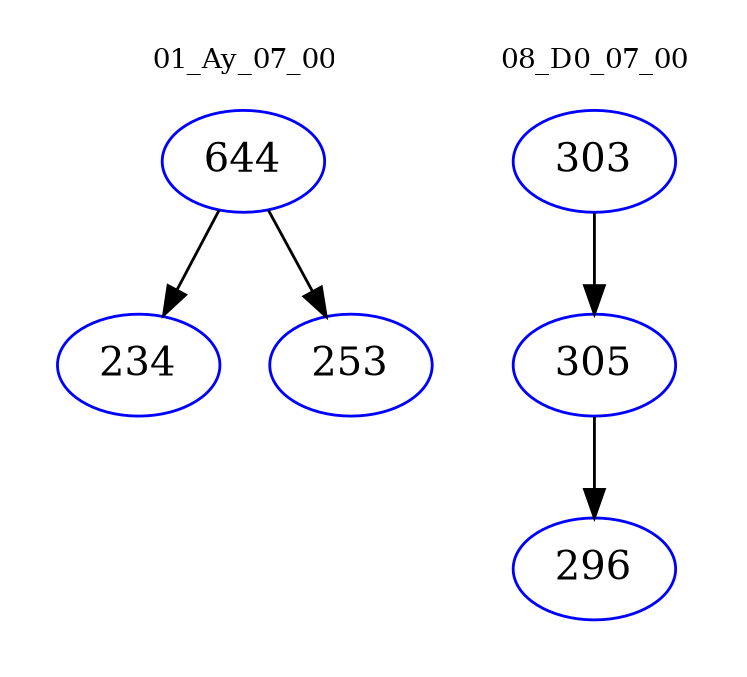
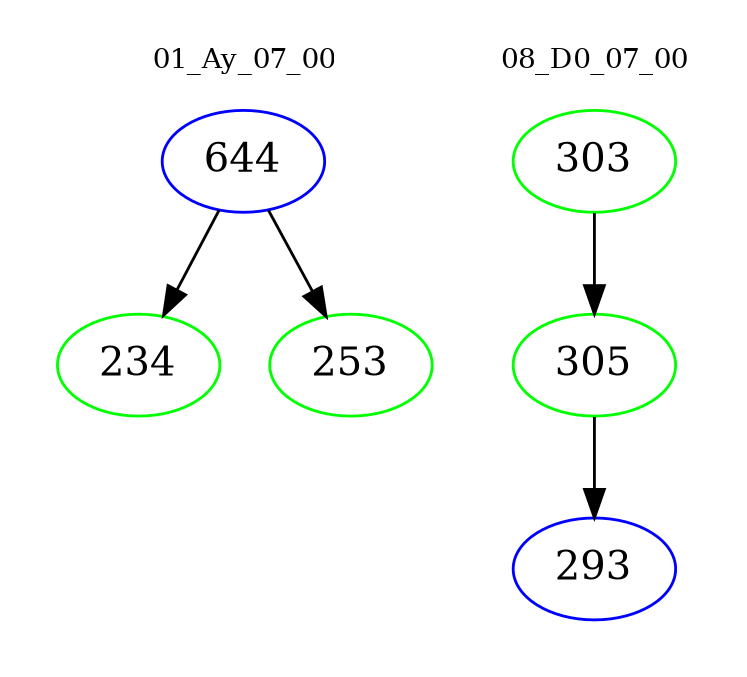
(594, 161) -> (594, 161)
(139, 365) -> (139, 365)
(351, 365) -> (351, 365)
(594, 365) -> (594, 365)
(594, 569) -> (594, 569)
